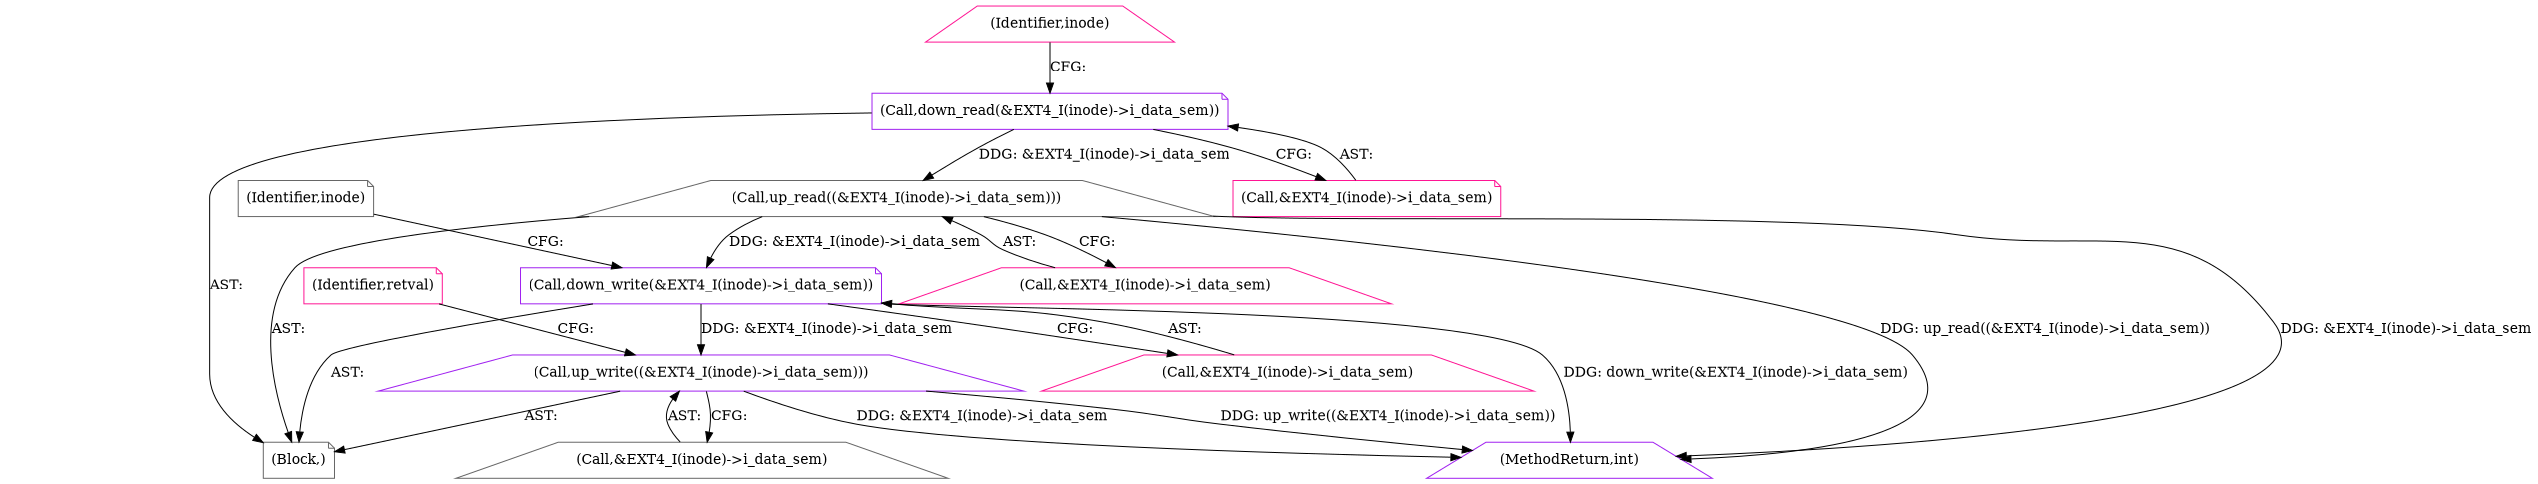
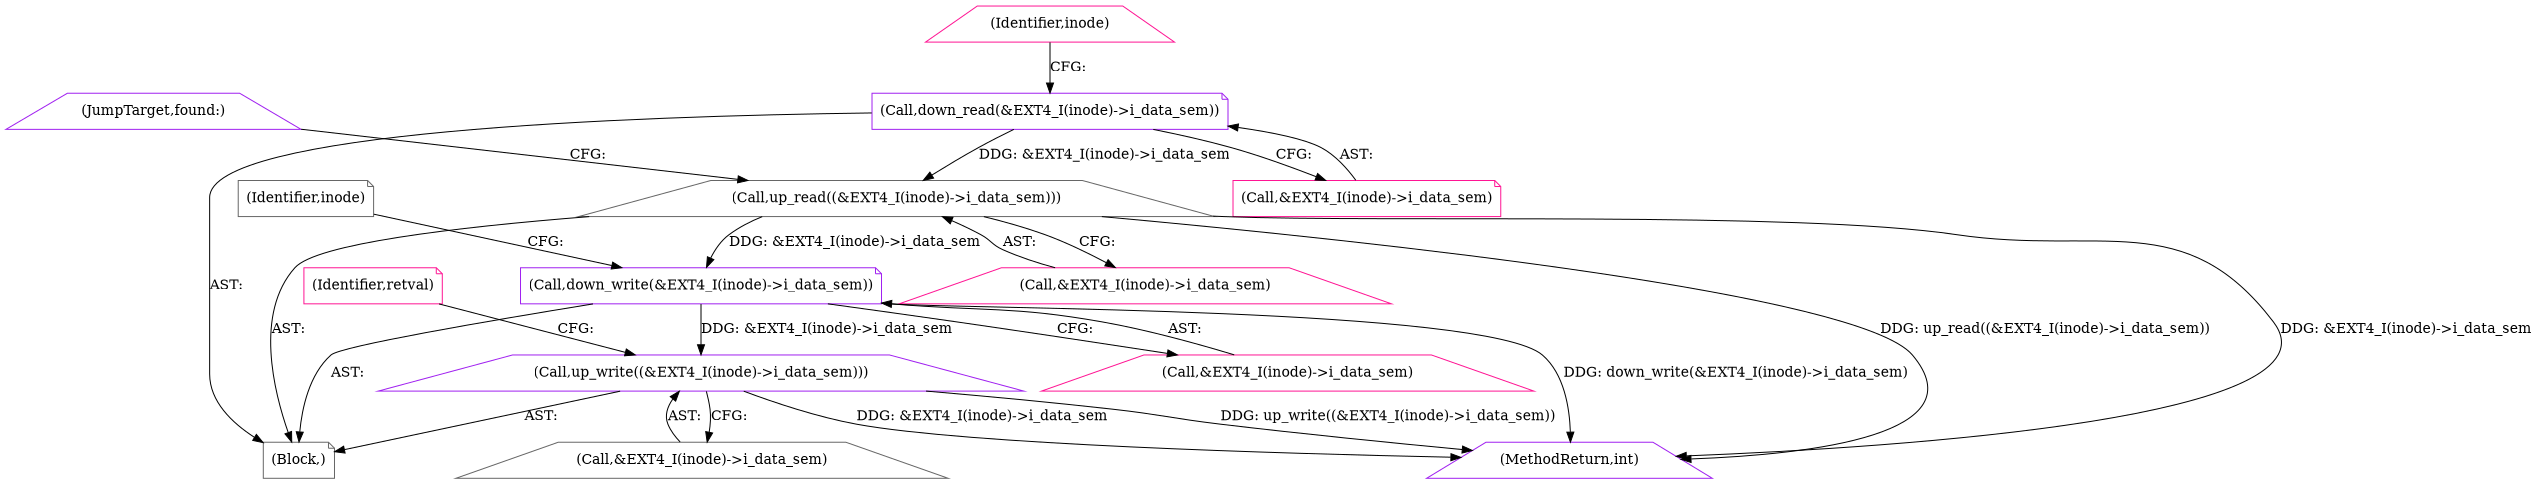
none -> (153, 111)
